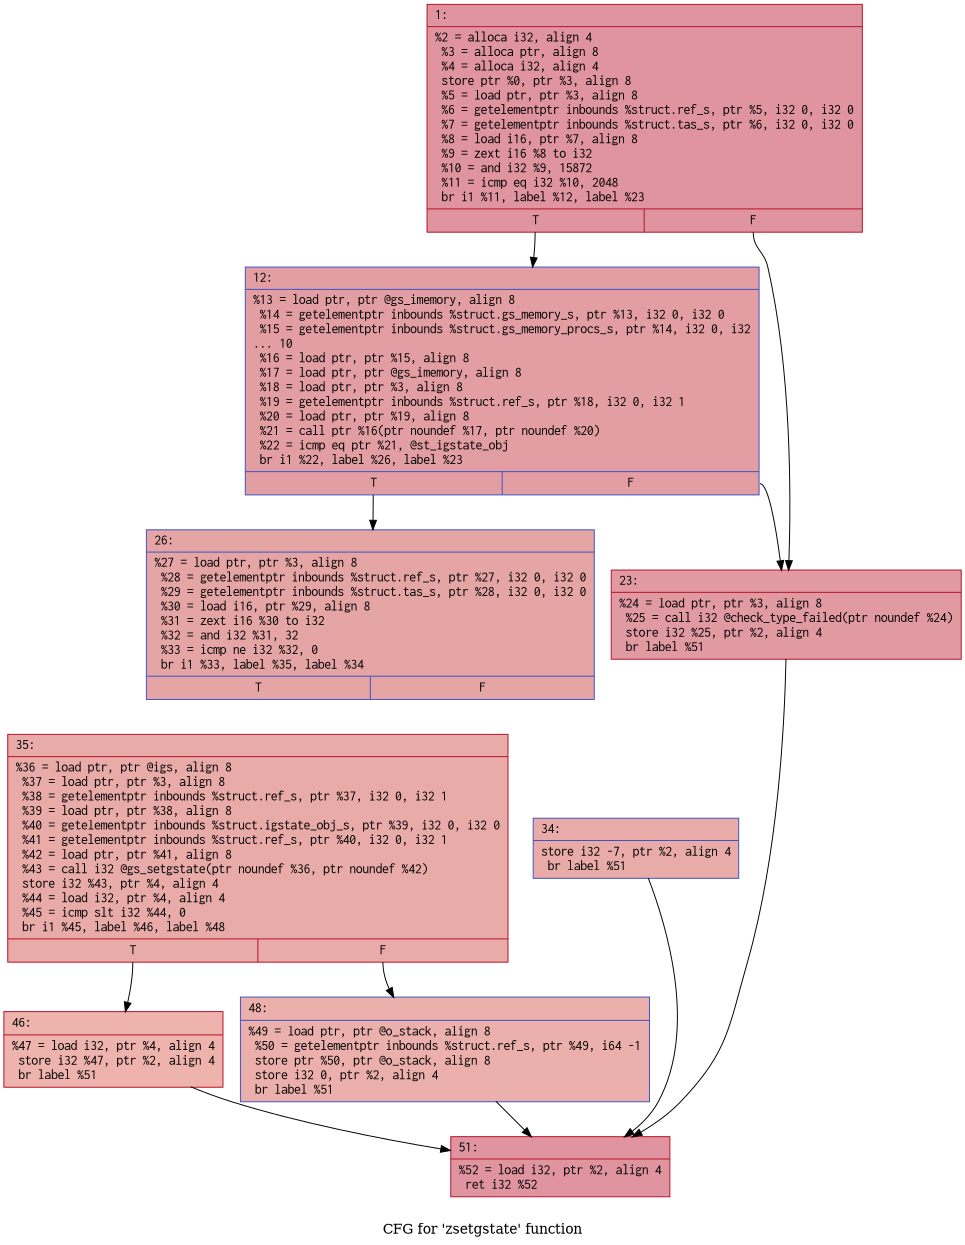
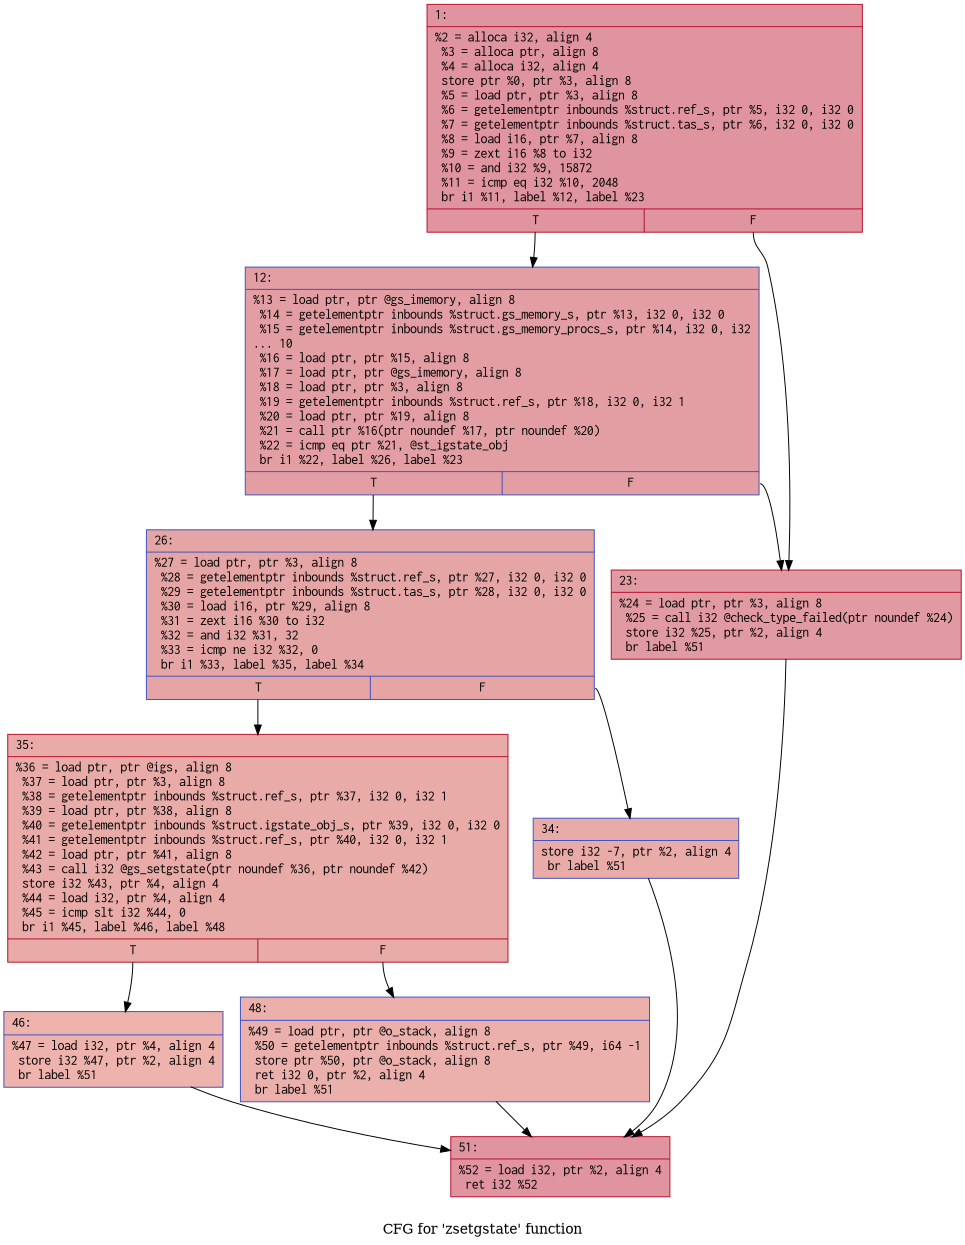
none -> (258, 712)
none -> (614, 748)
(113, 1049) -> (113, 1049)
(343, 1075) -> (337, 1075)
